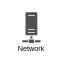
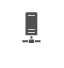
(31, 49) -> none
